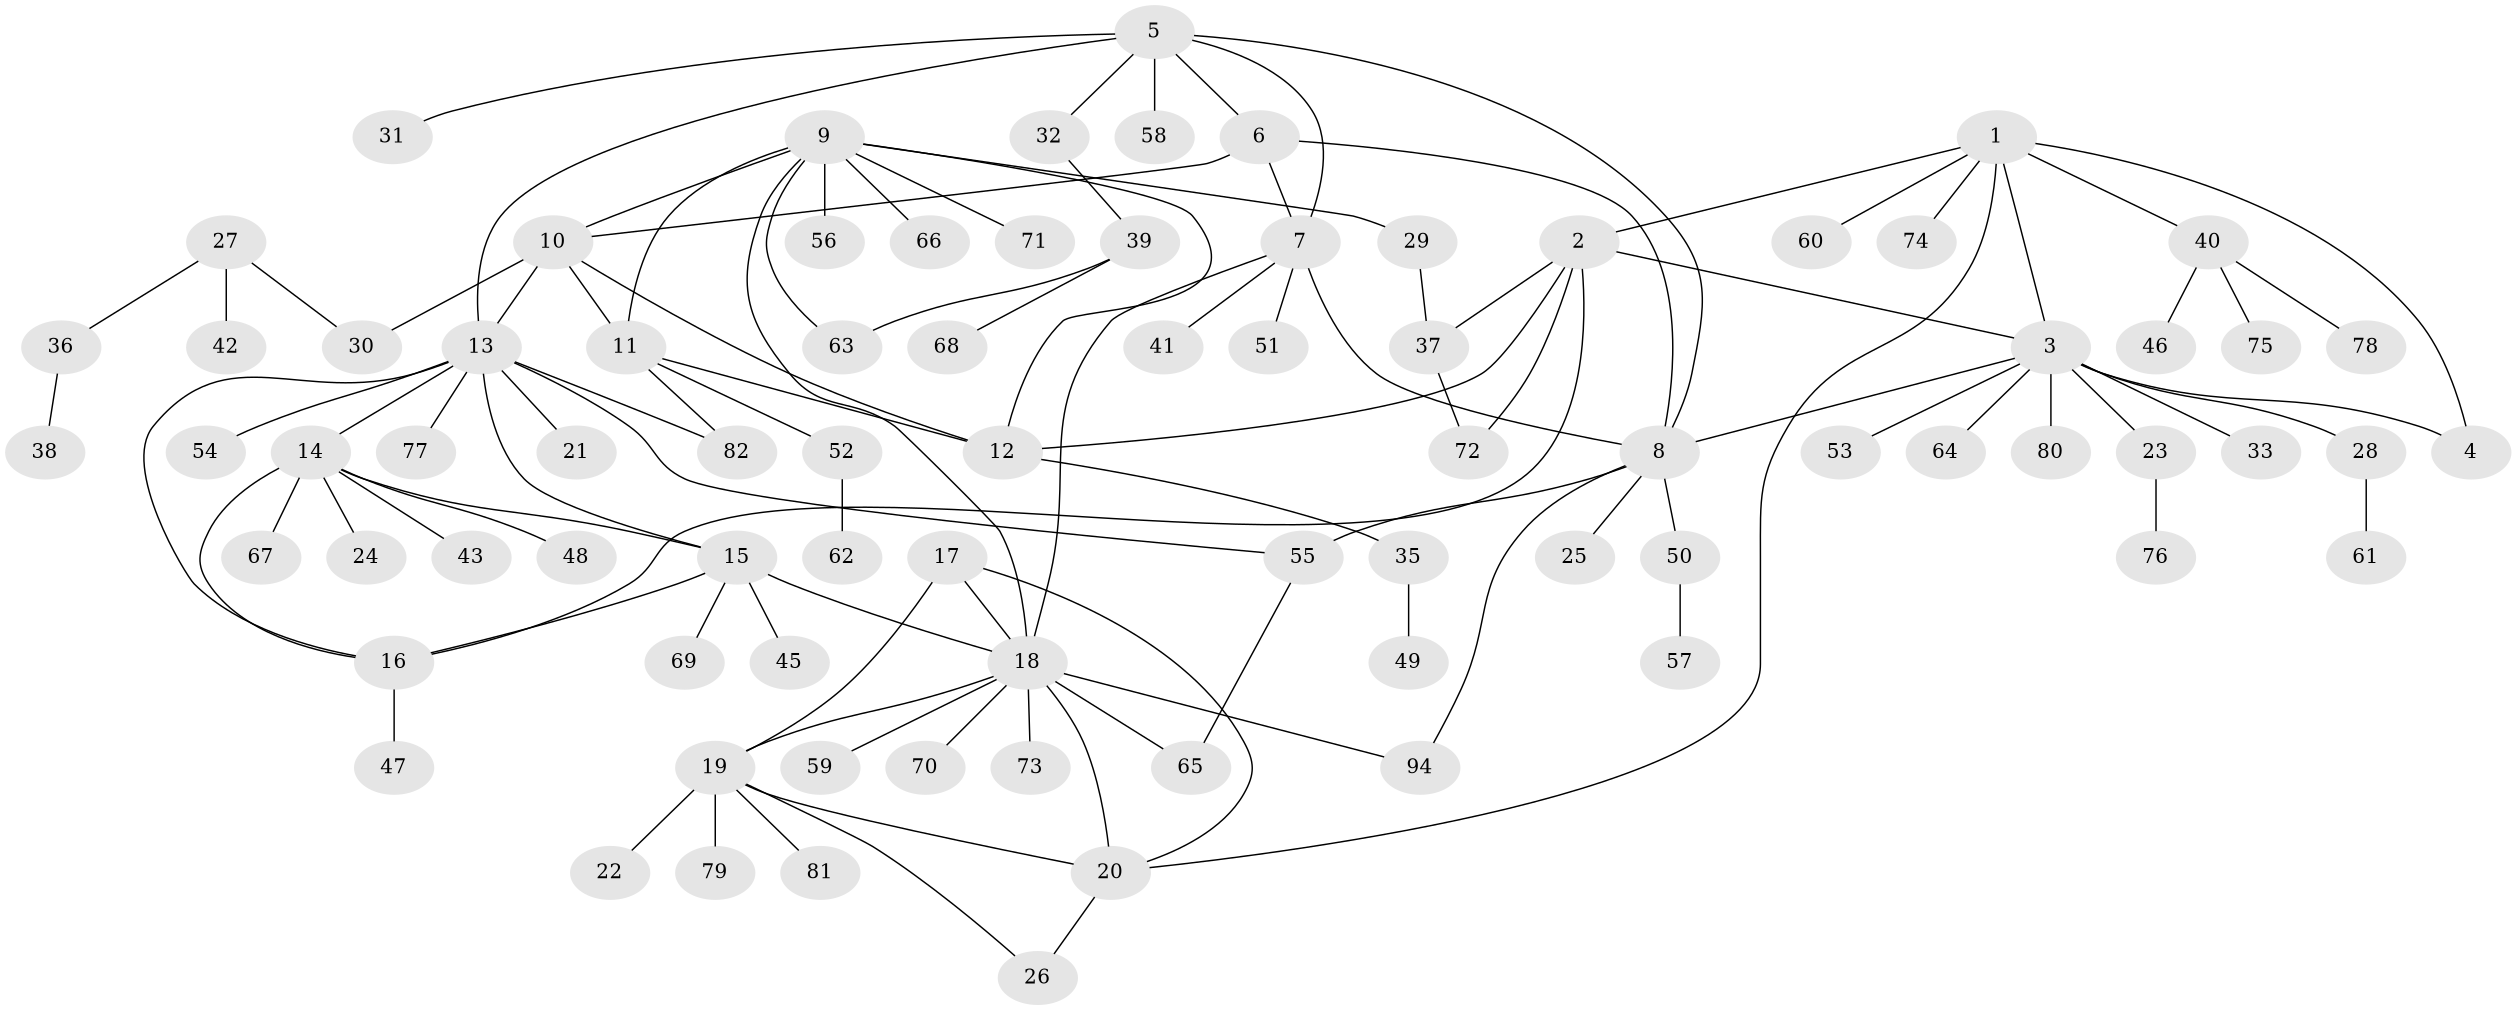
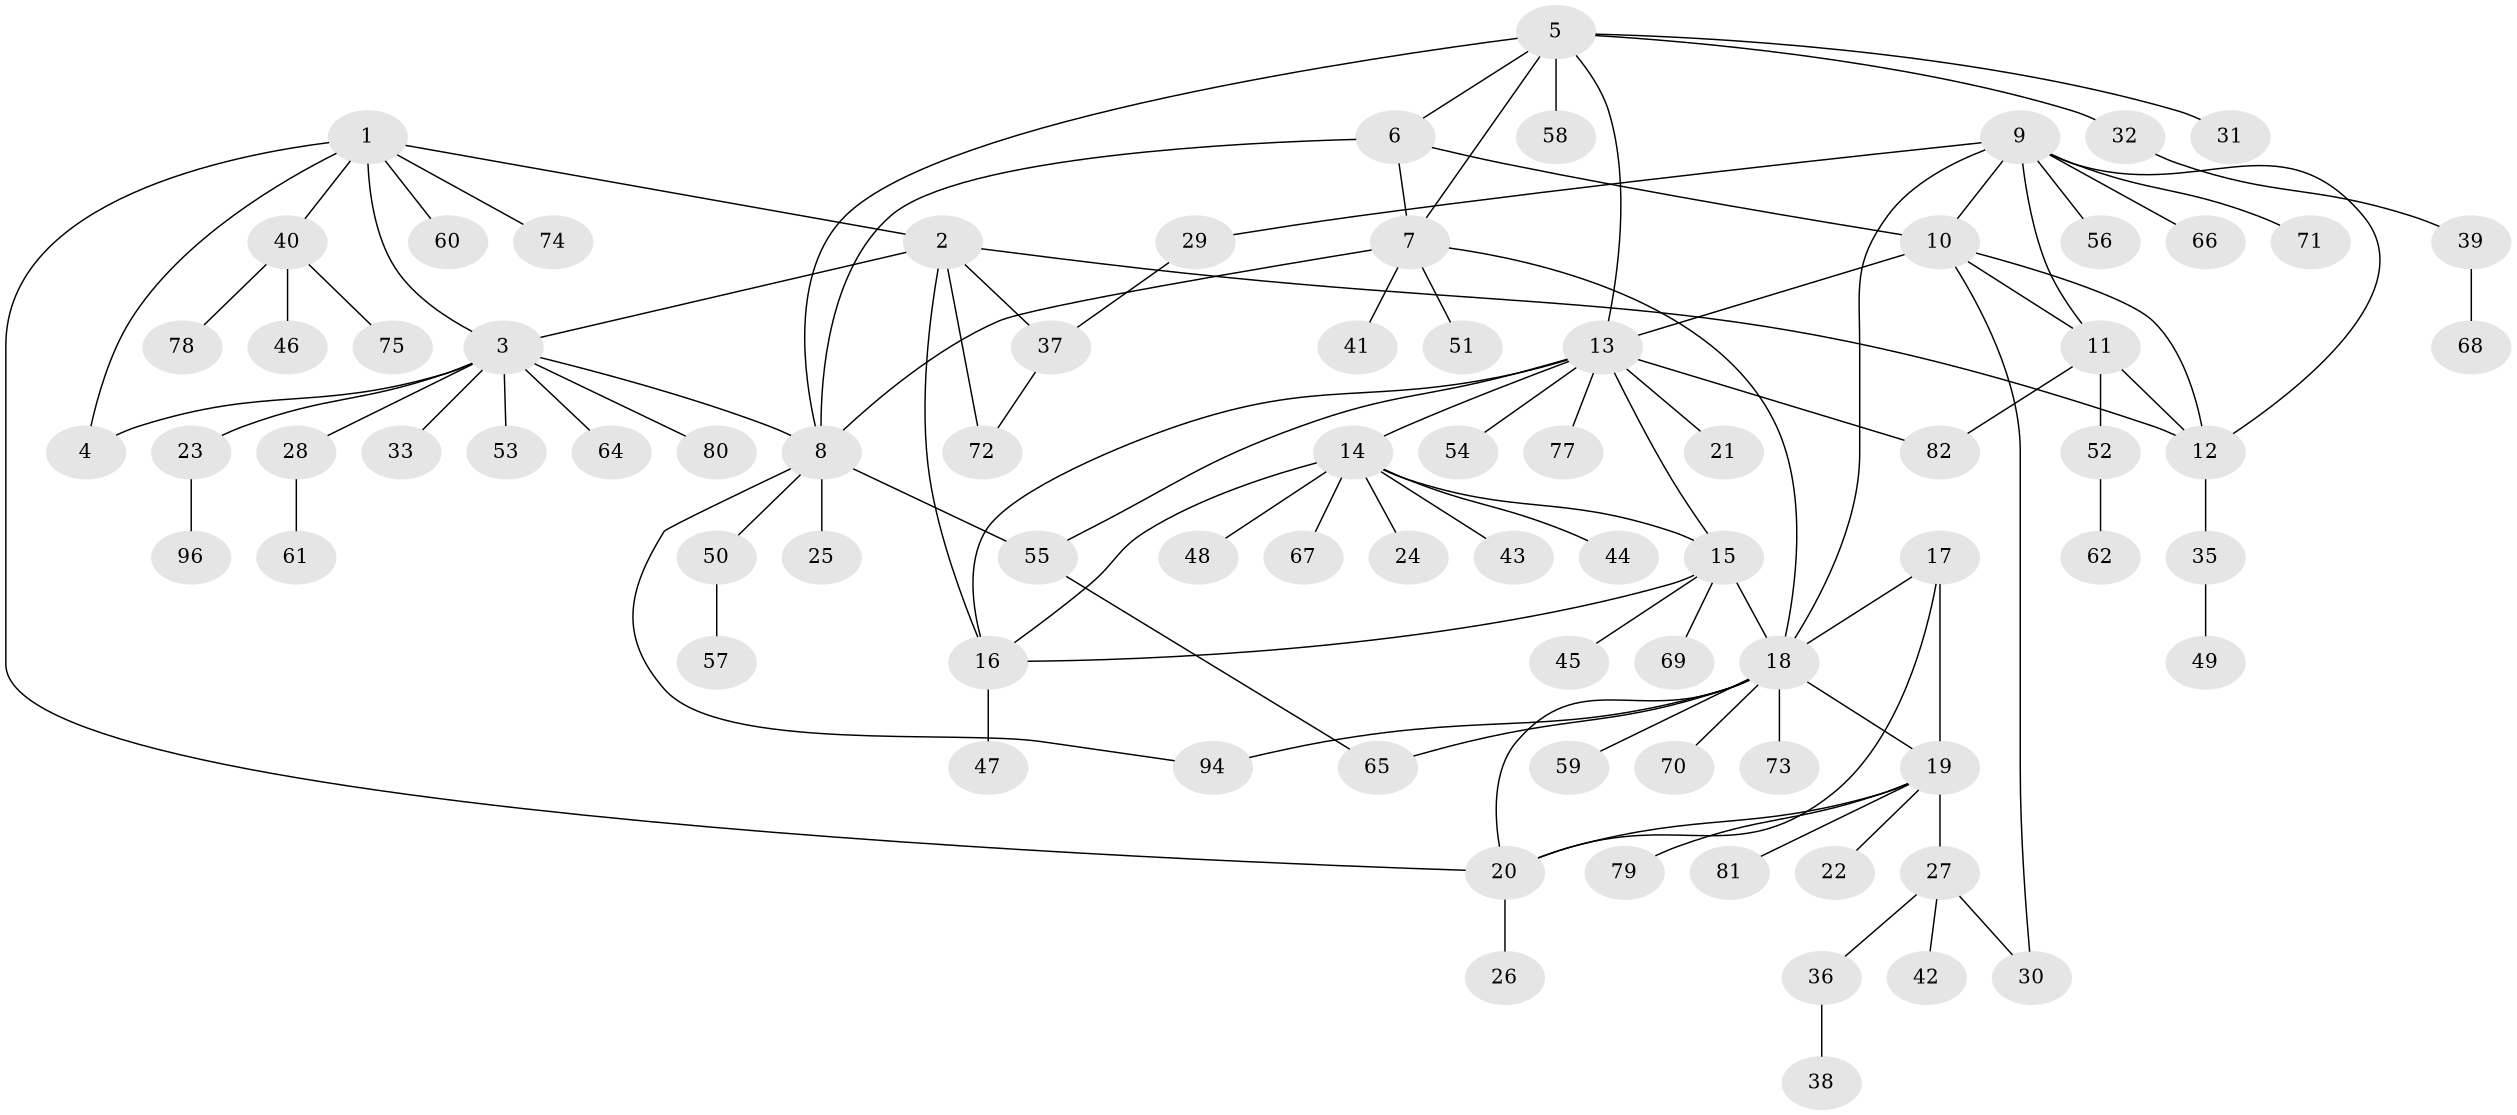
(842, 347) -> none
none -> (1619, 558)
(2156, 558) -> (191, 558)
(889, 857) -> (1940, 821)
